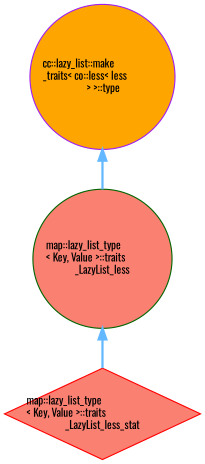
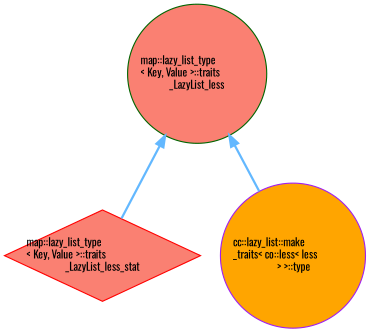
(102, 175) -> (247, 168)
